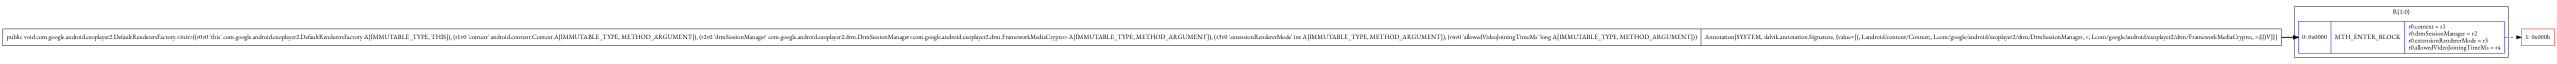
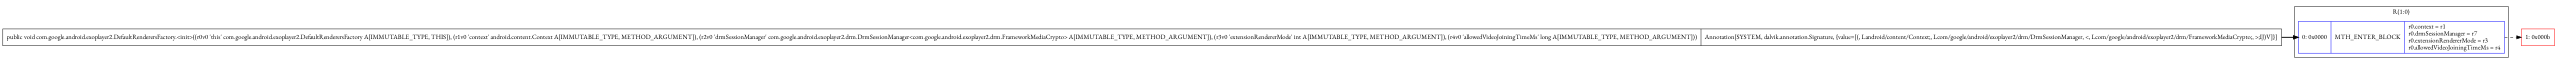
(2443, 34) -> (2443, 34)
